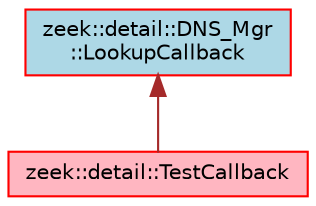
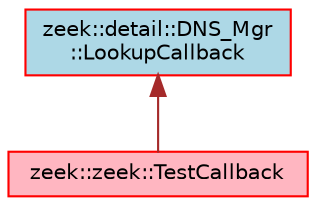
(158, 174) -> (158, 174)
